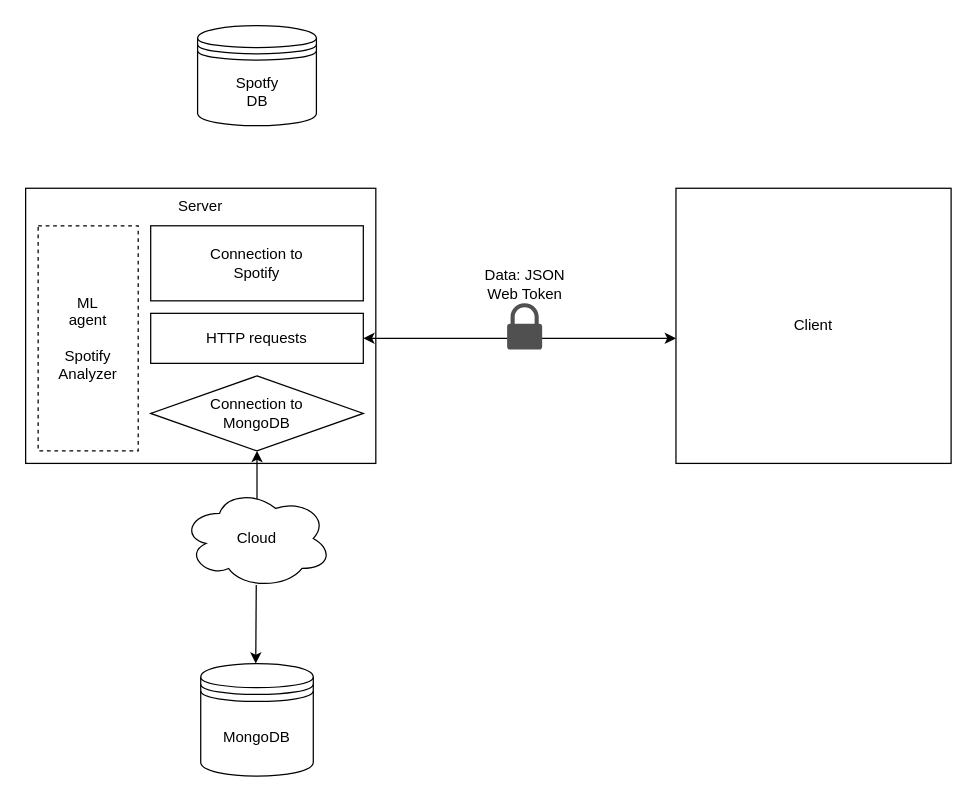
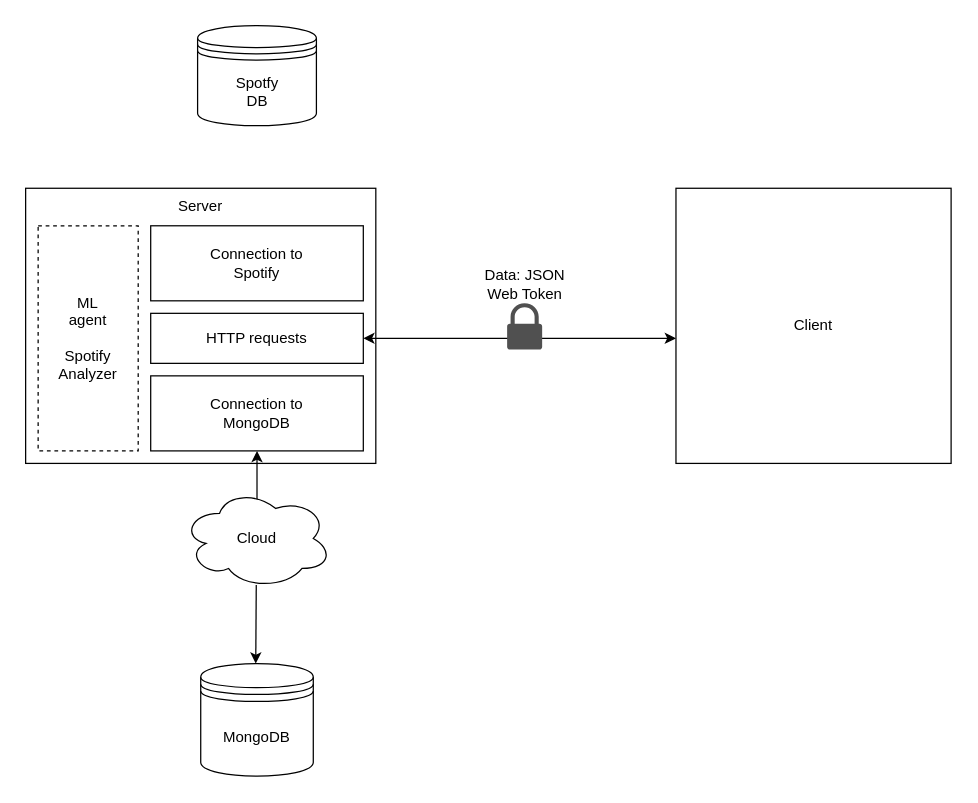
(257, 413) -> (257, 413)
